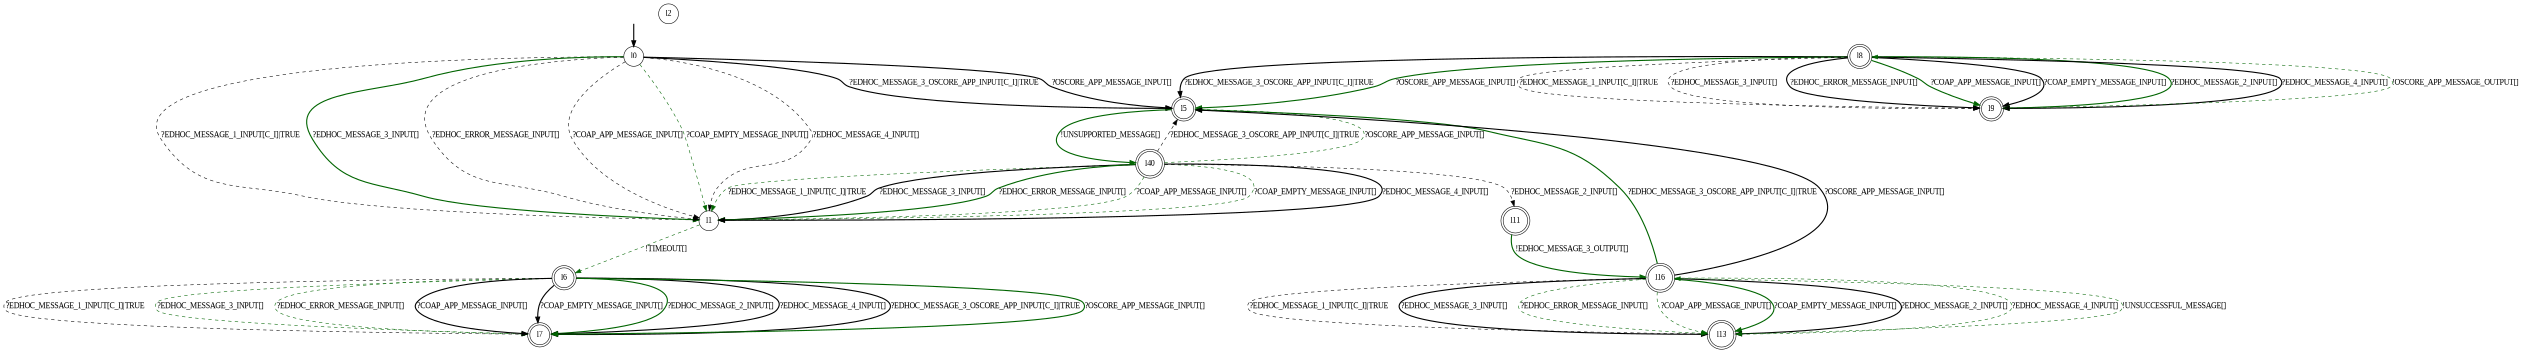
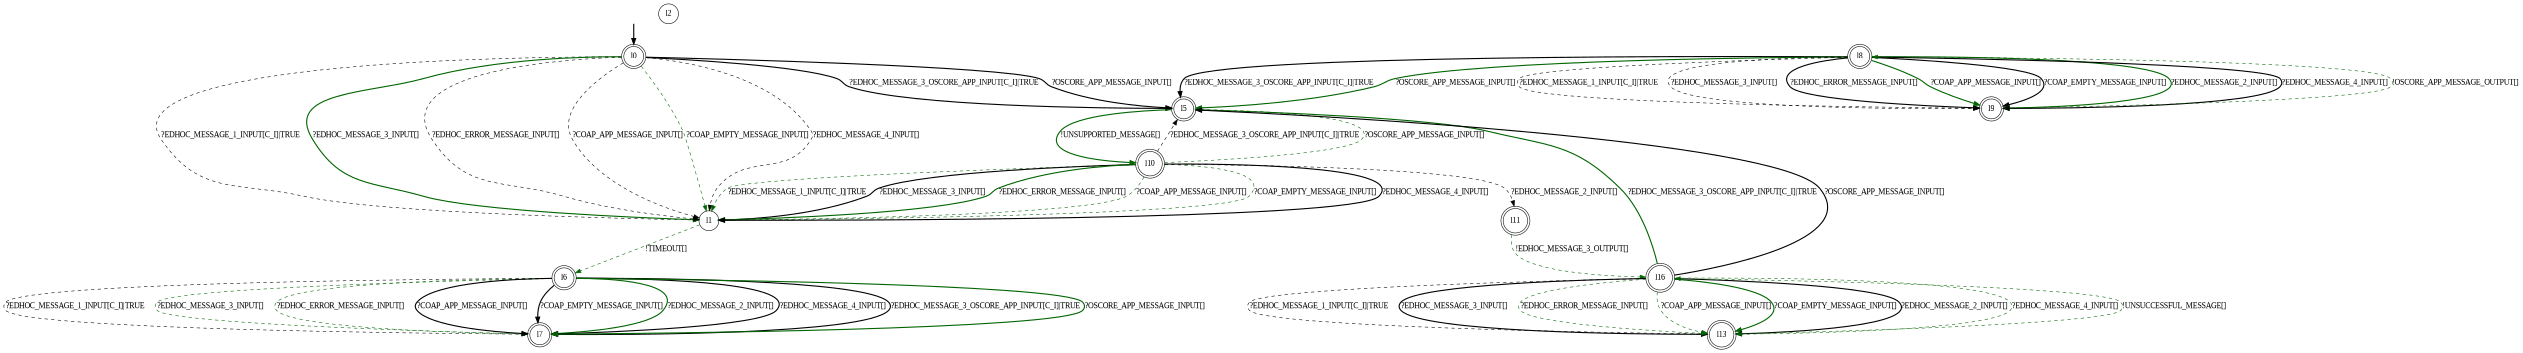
(634, 56) -> (634, 56)
(1150, 164) -> (1150, 164)
(1566, 271) -> (1566, 271)
